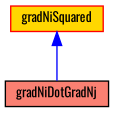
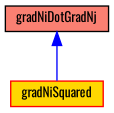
(57, 63) -> (57, 63)
